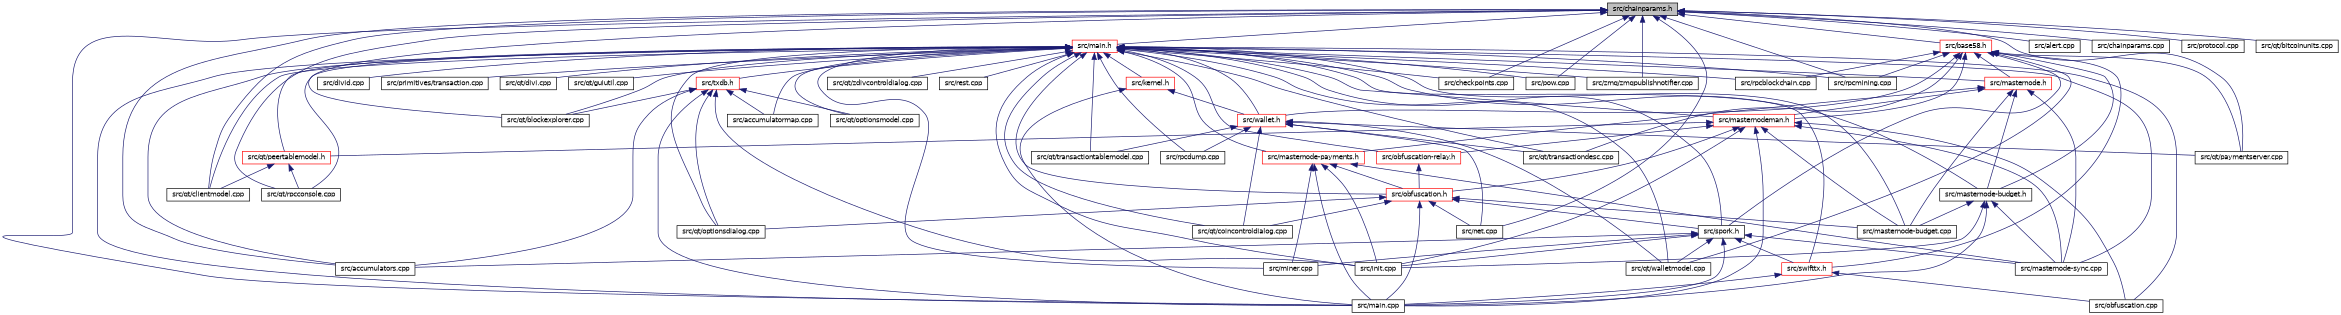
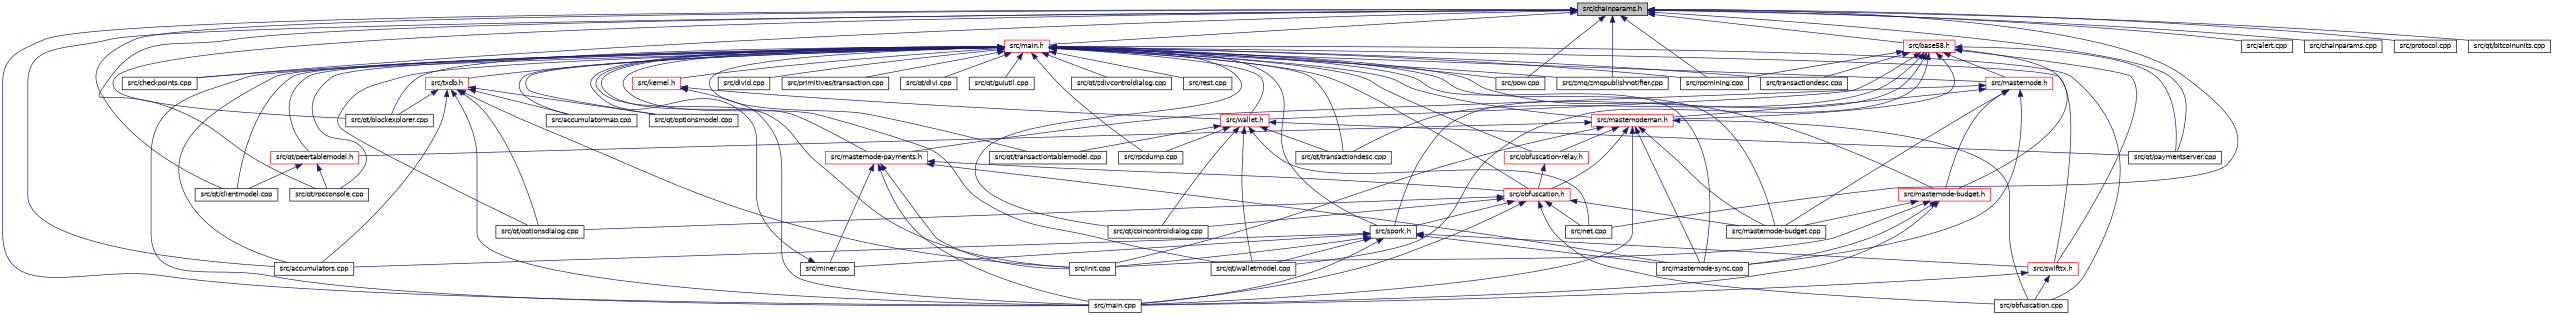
(1776, 83) -> (1804, 83)
(920, 167) -> (591, 81)
(1986, 195) -> (1944, 195)
none -> (1718, 286)
